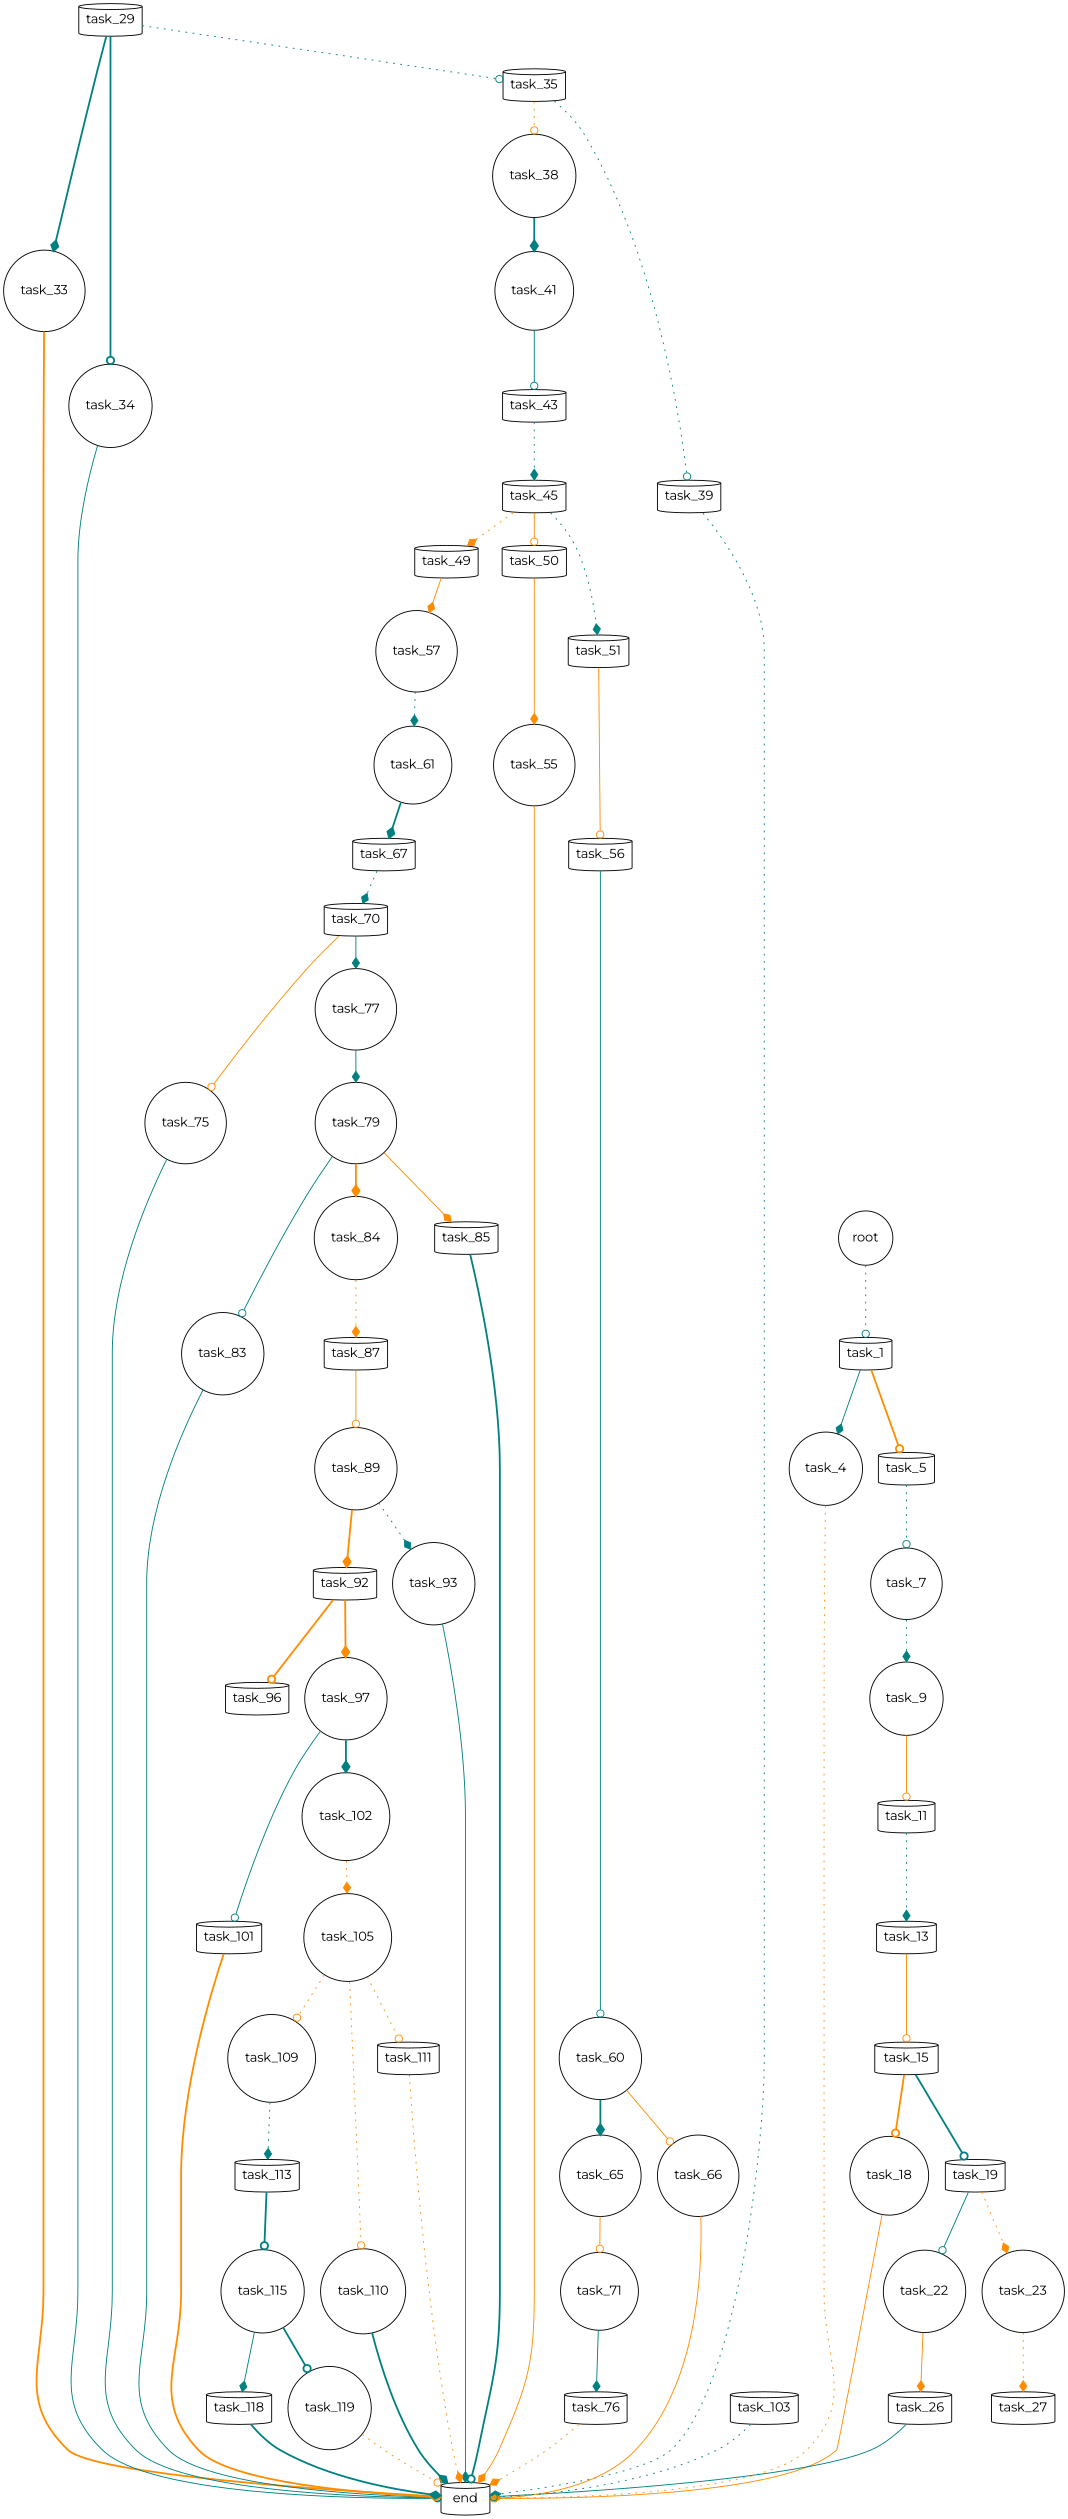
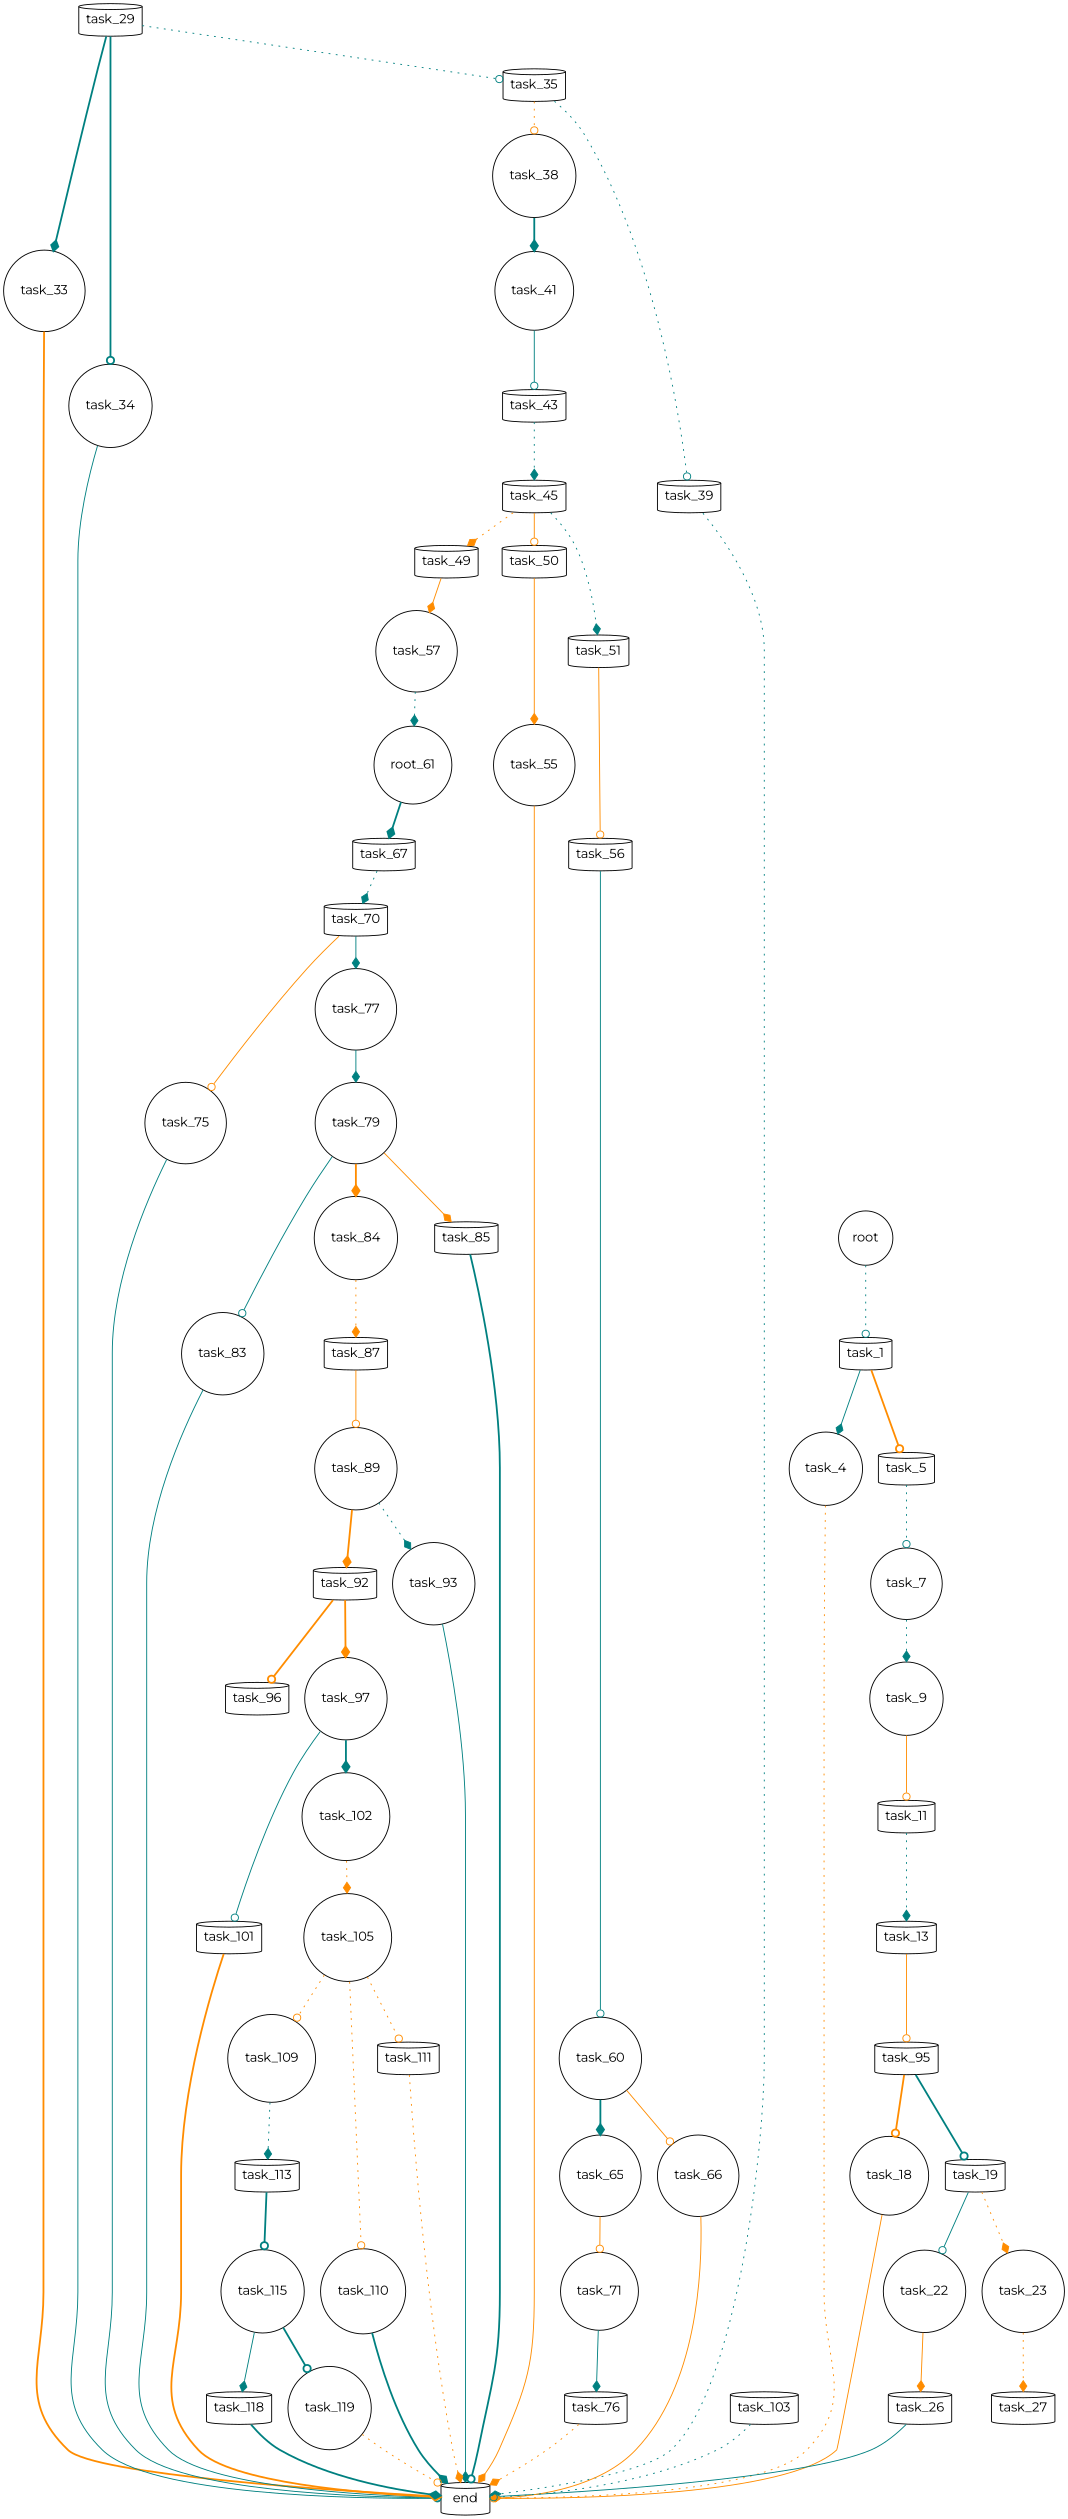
(413, 765) -> (413, 765)
(906, 2058) -> (906, 2058)
